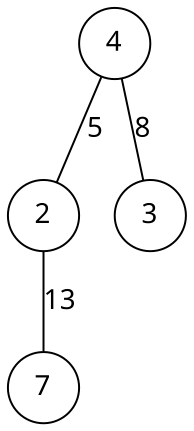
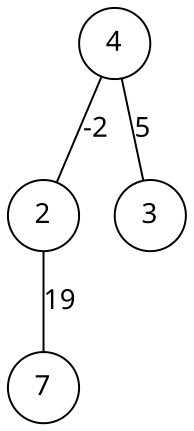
(96, 130) -> (96, 130)
(143, 130) -> (143, 130)
(60, 302) -> (60, 302)
